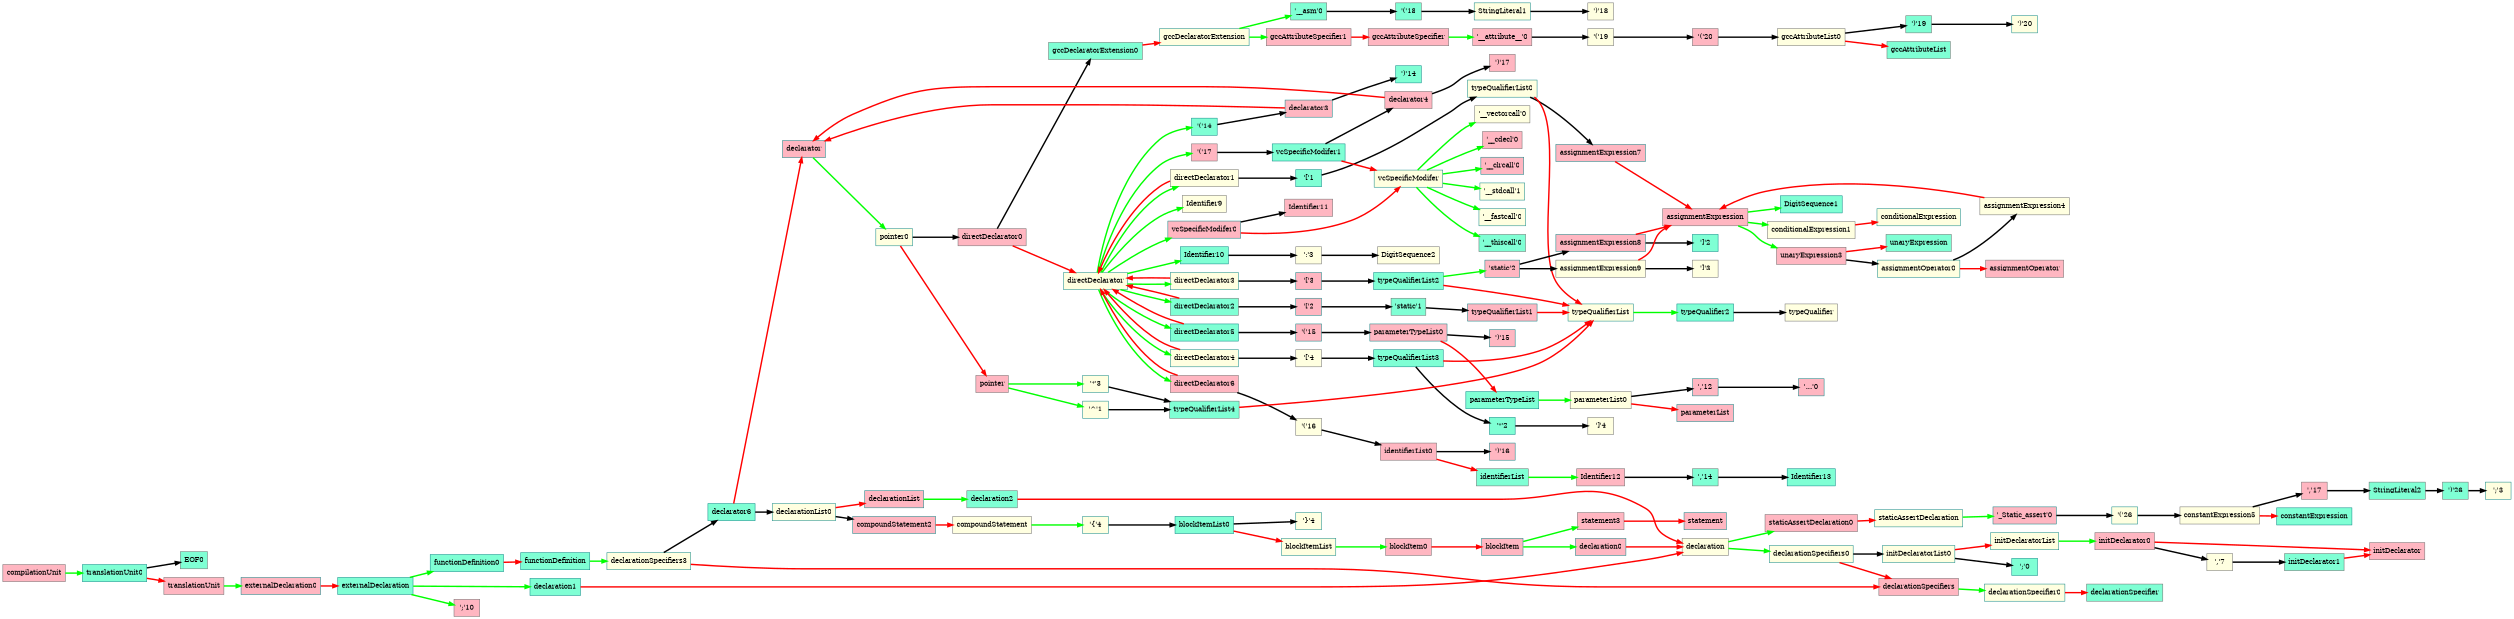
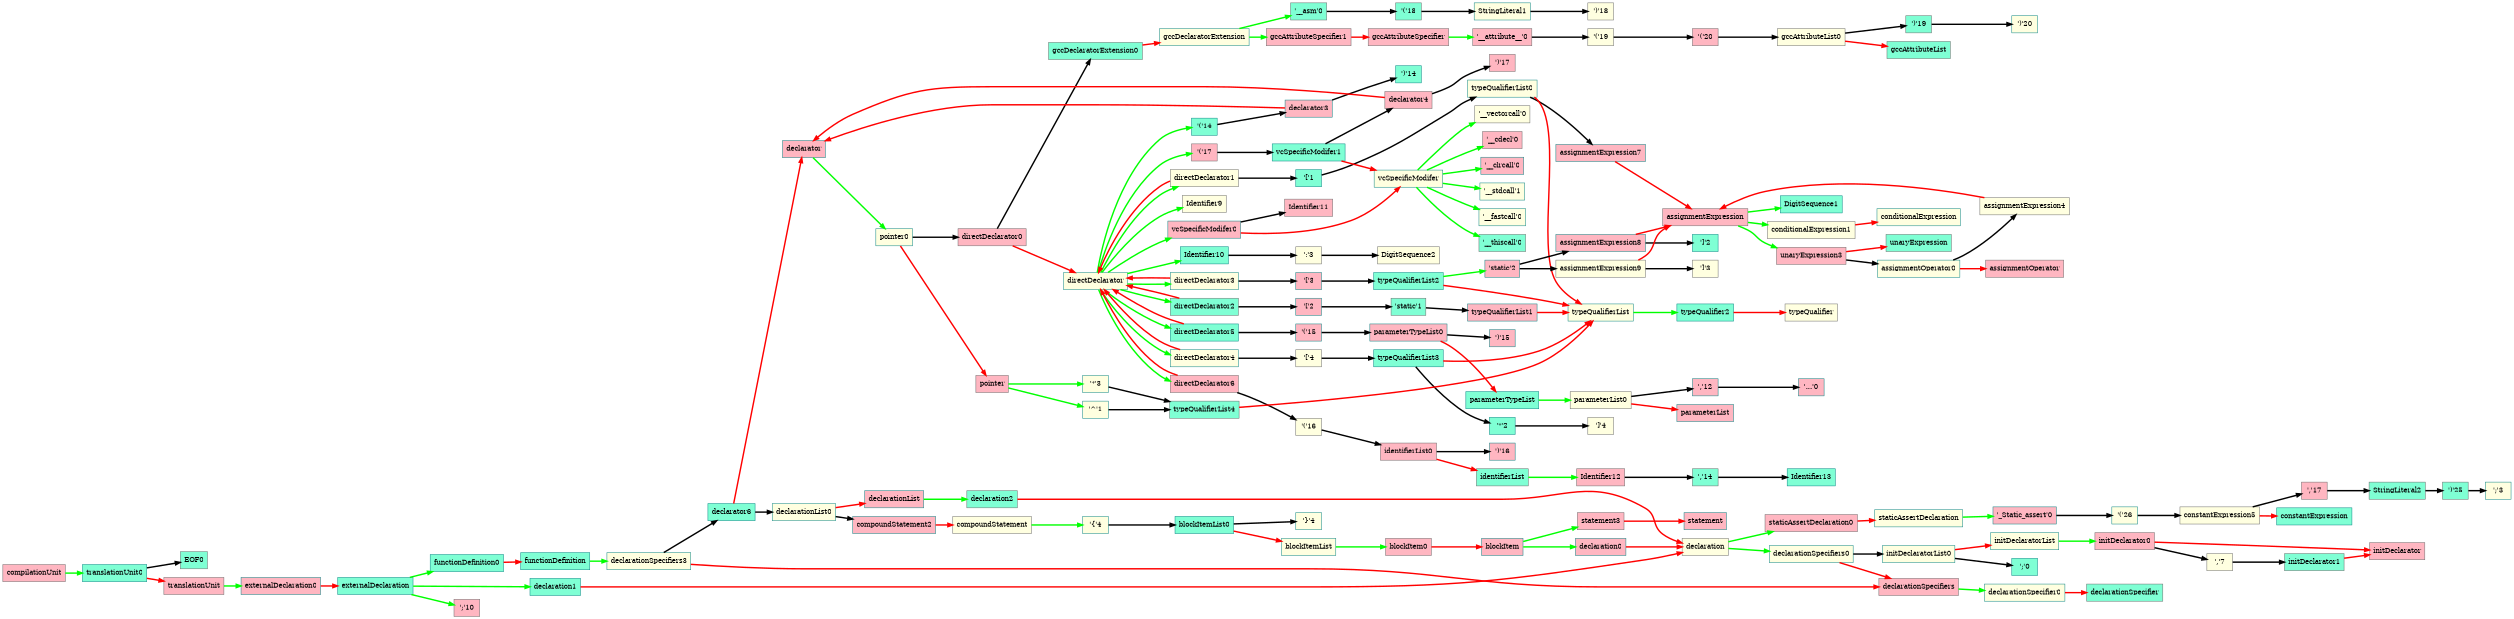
(1757, 313) -> (1757, 313)
(2455, 491) -> (2455, 491)
